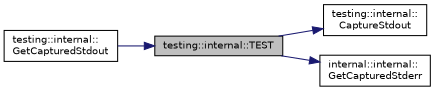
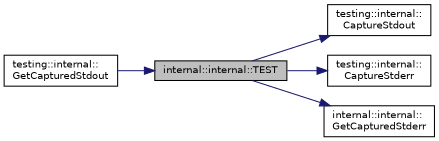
(219, 46) -> (221, 71)
none -> (379, 71)
